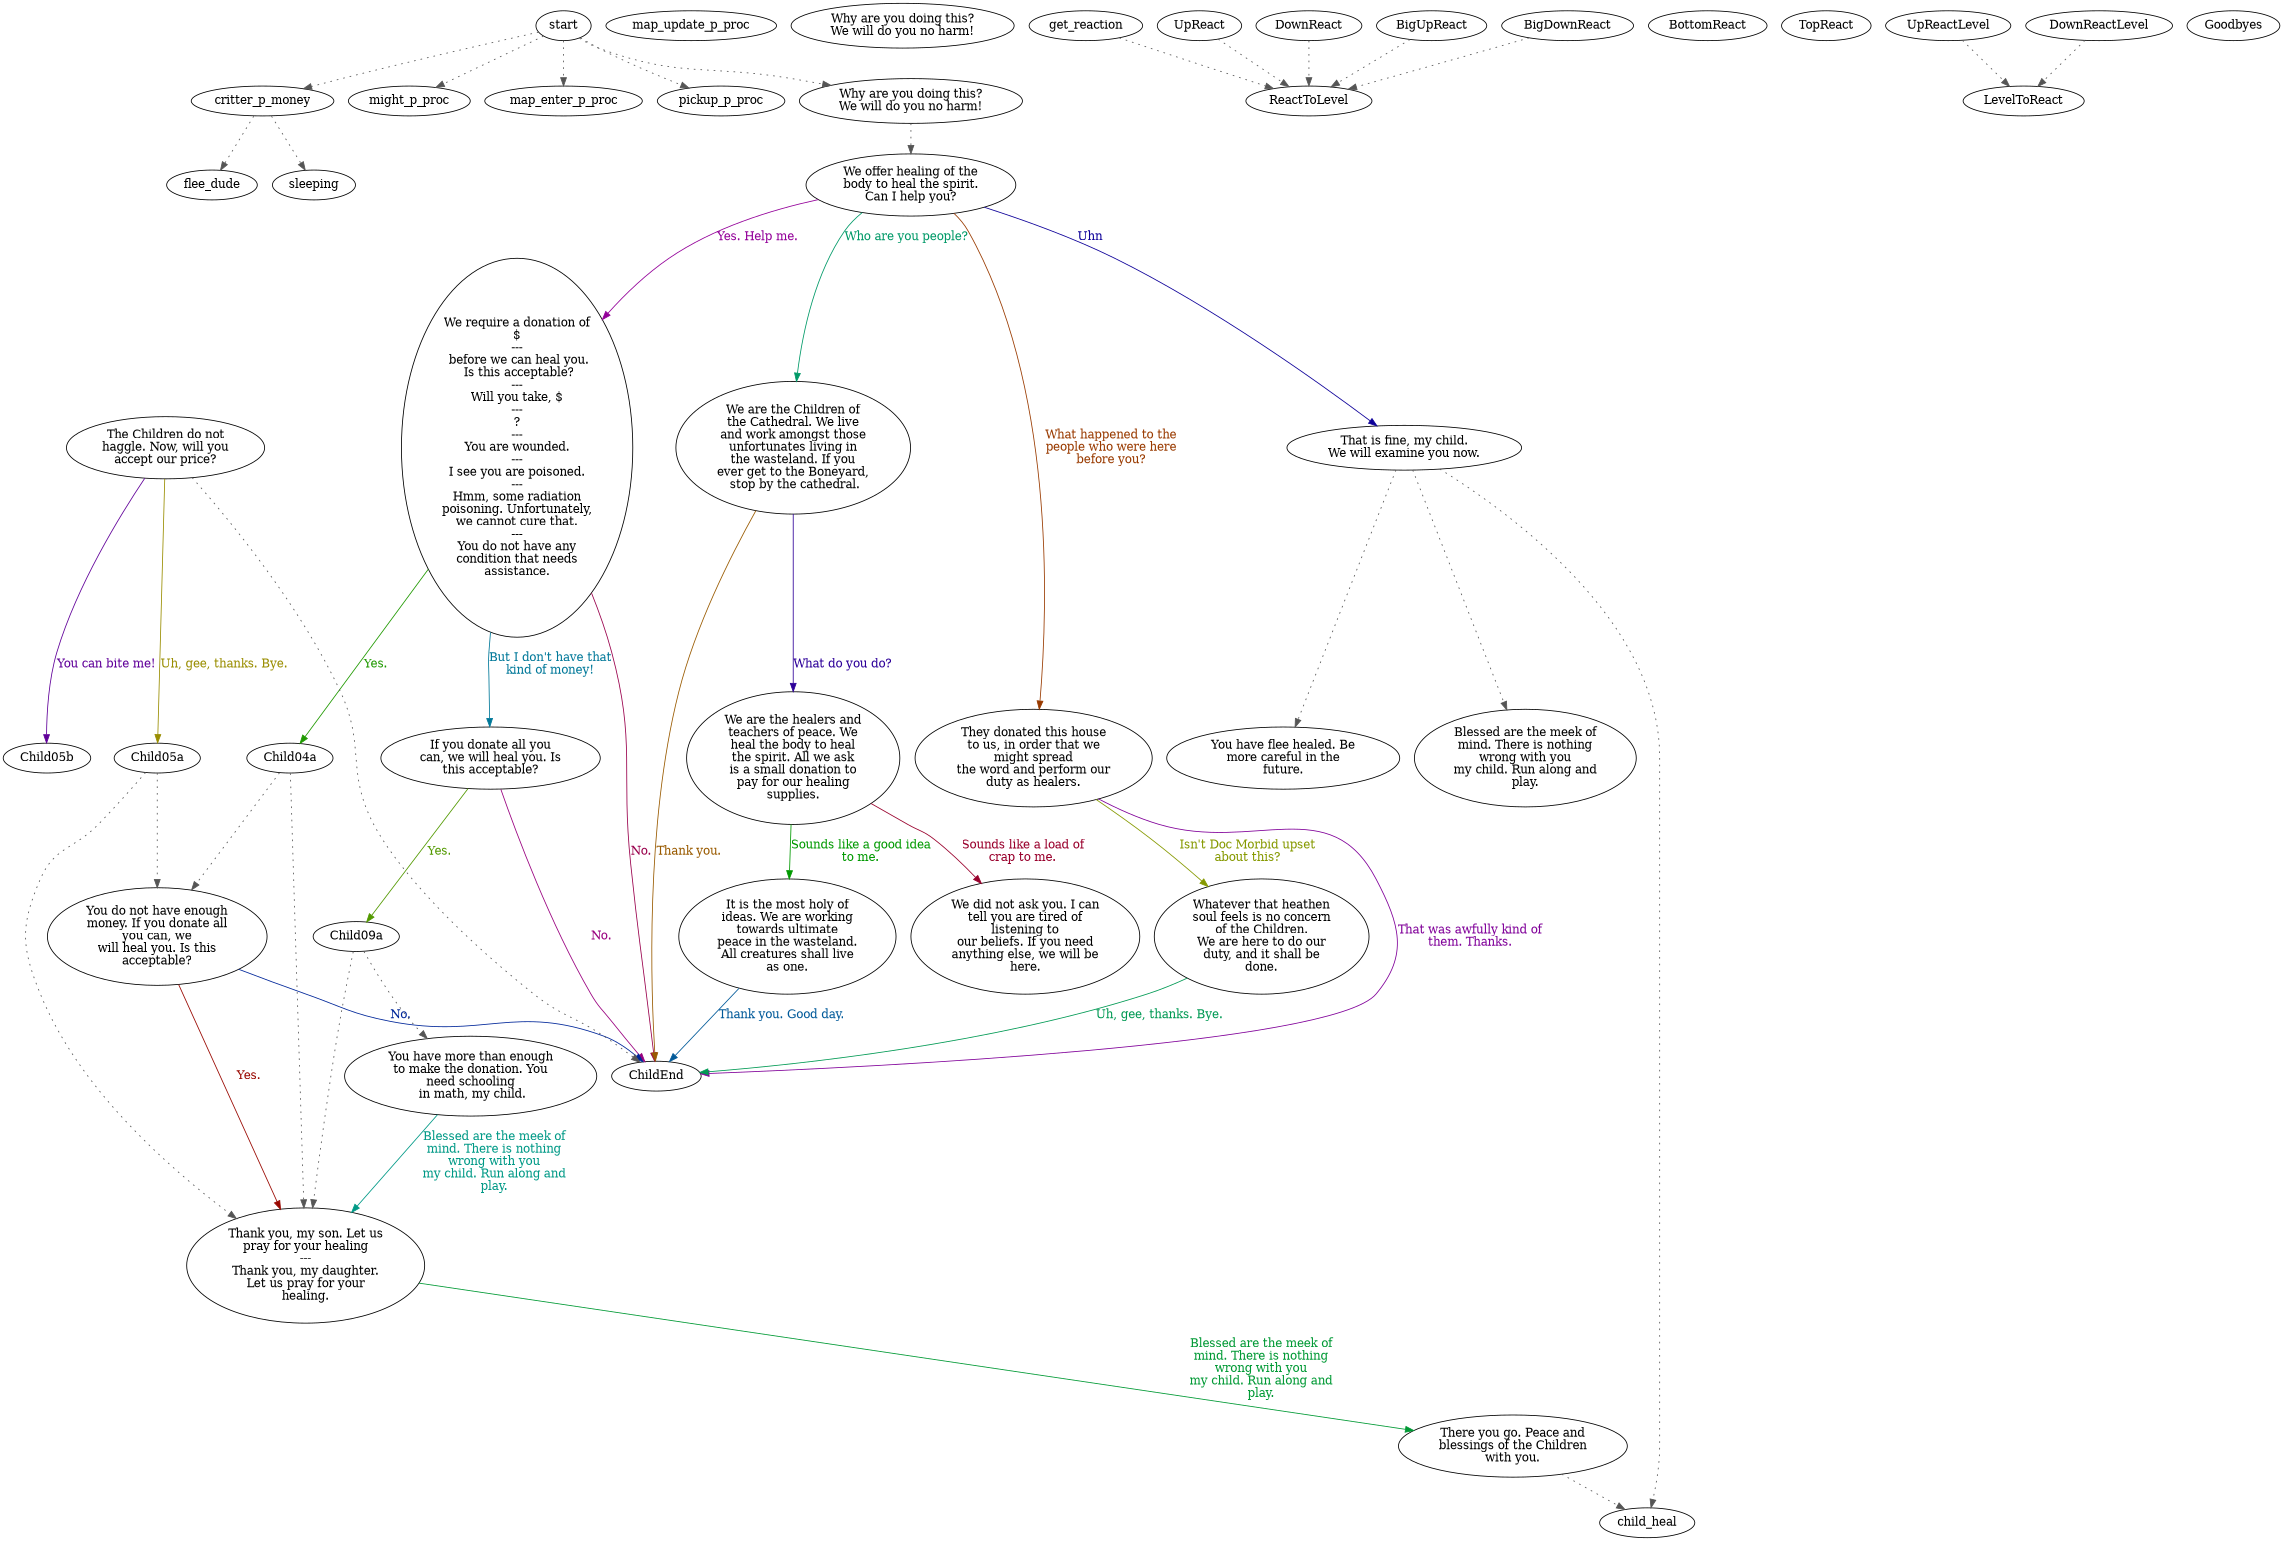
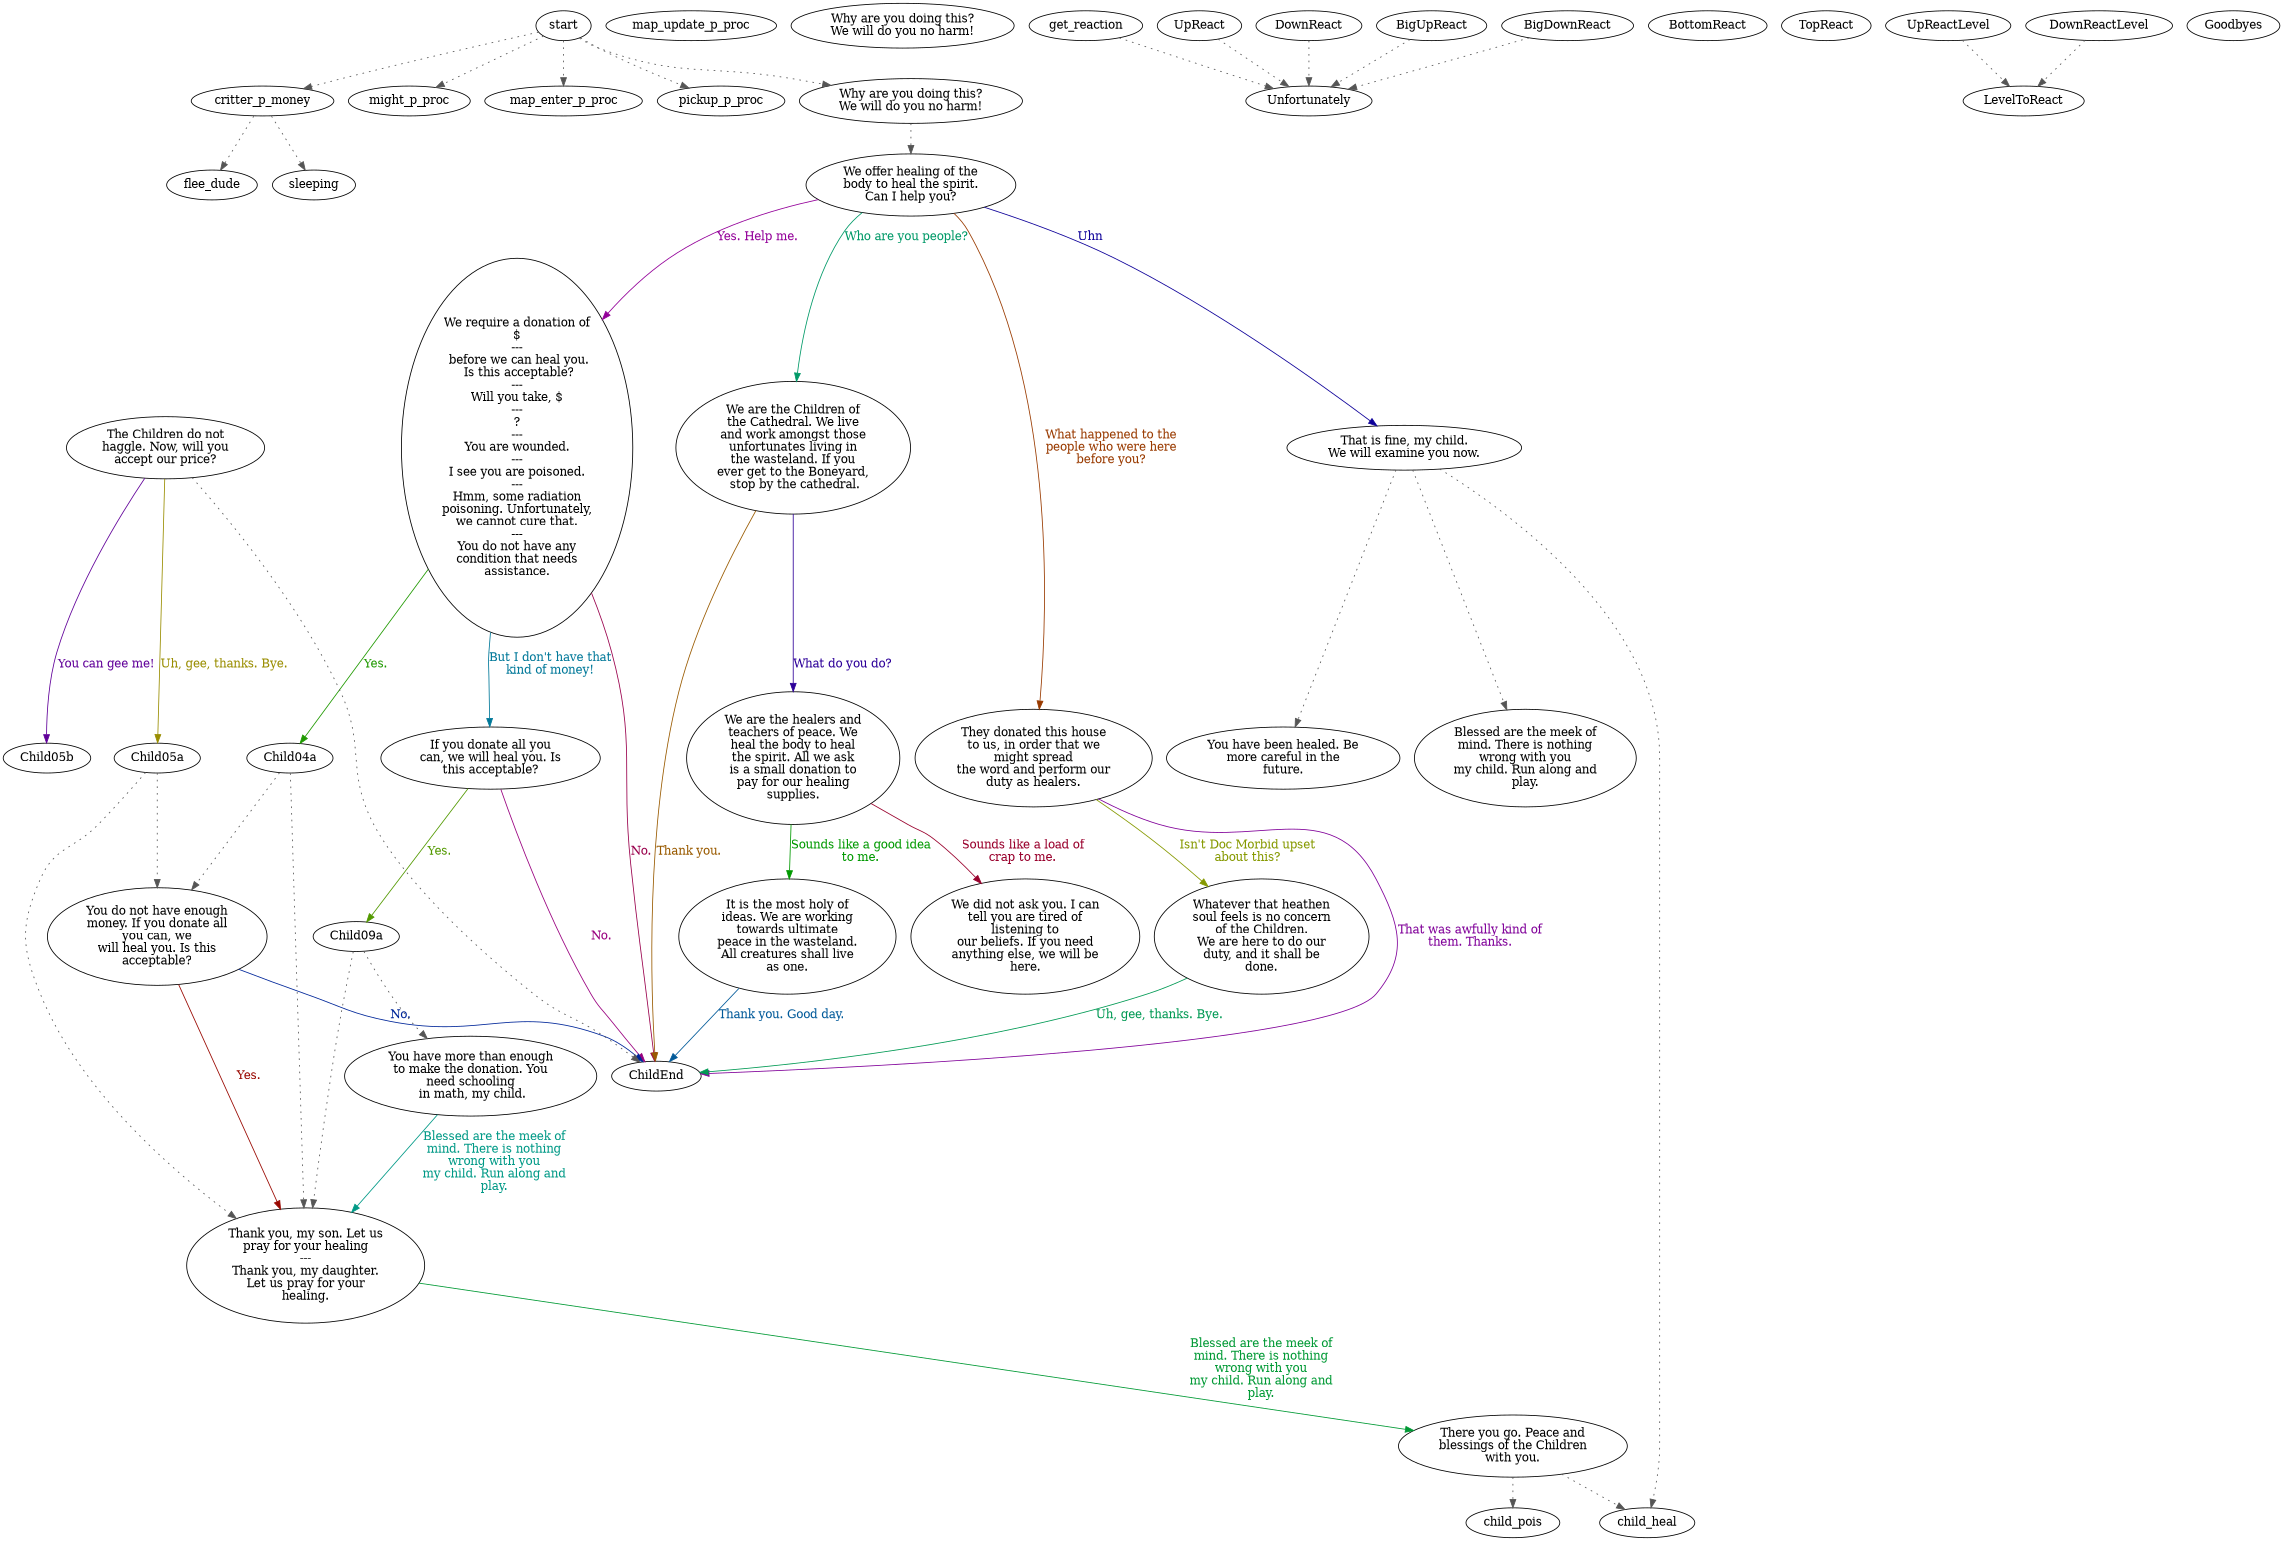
(1309, 101) -> (1309, 101)
(107, 664) -> (107, 664)
(1283, 758) -> (1283, 758)
none -> (1513, 1523)
